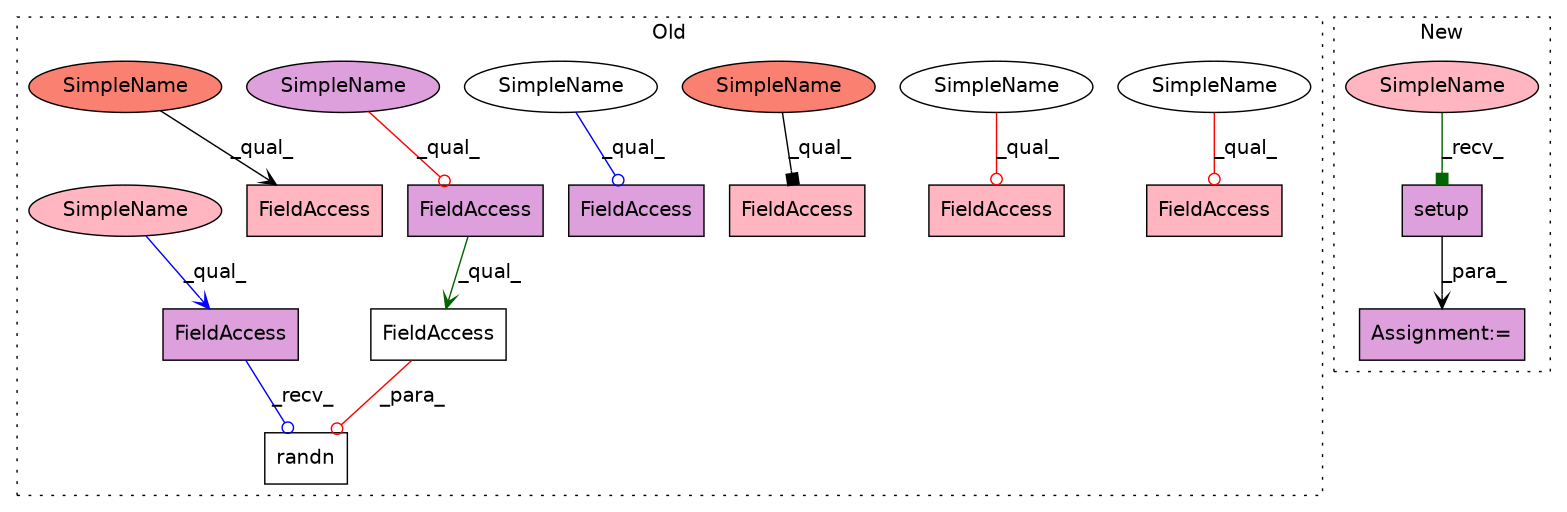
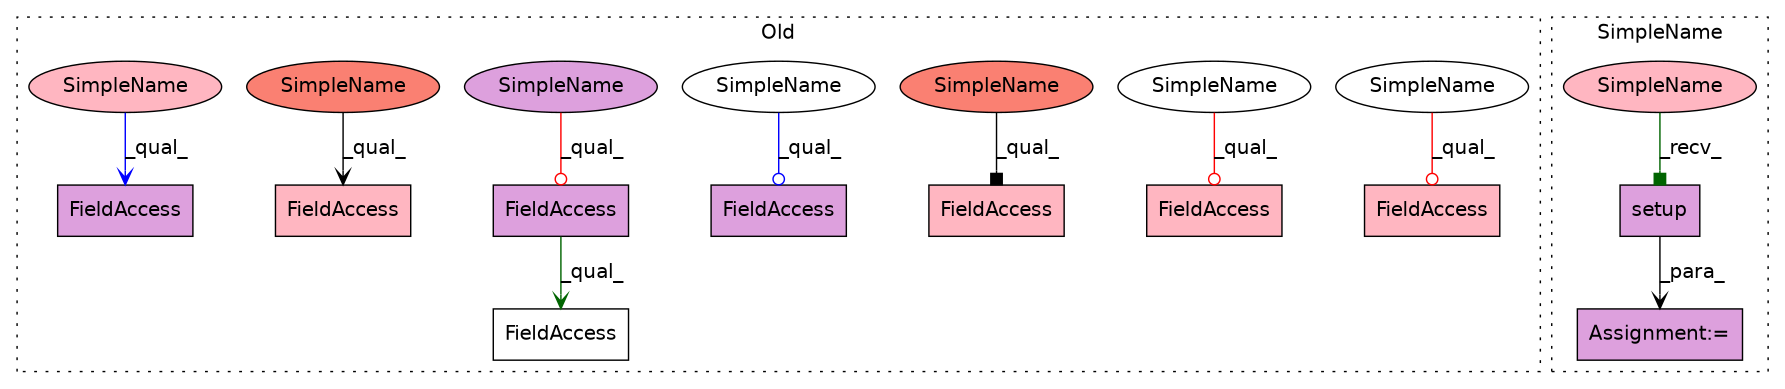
(1442, 33) -> (1660, 33)
(306, 458) -> none
